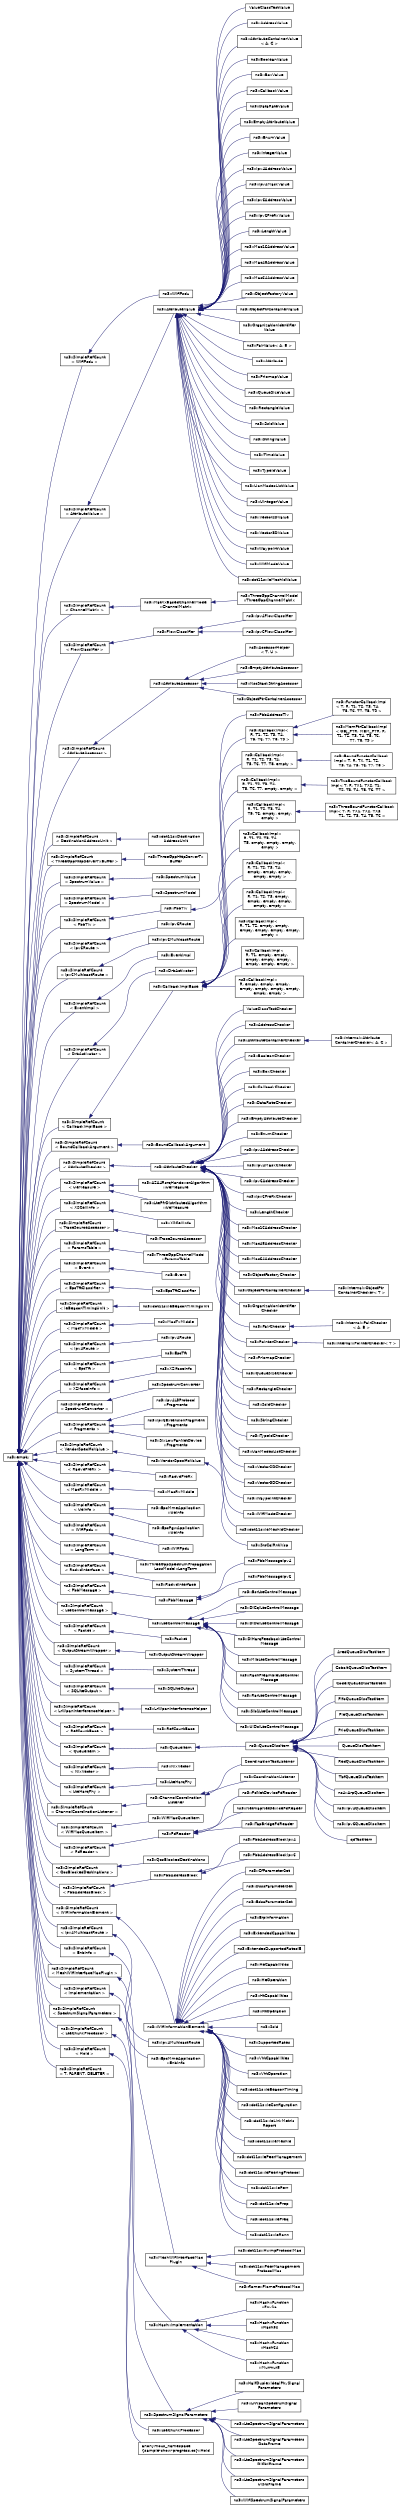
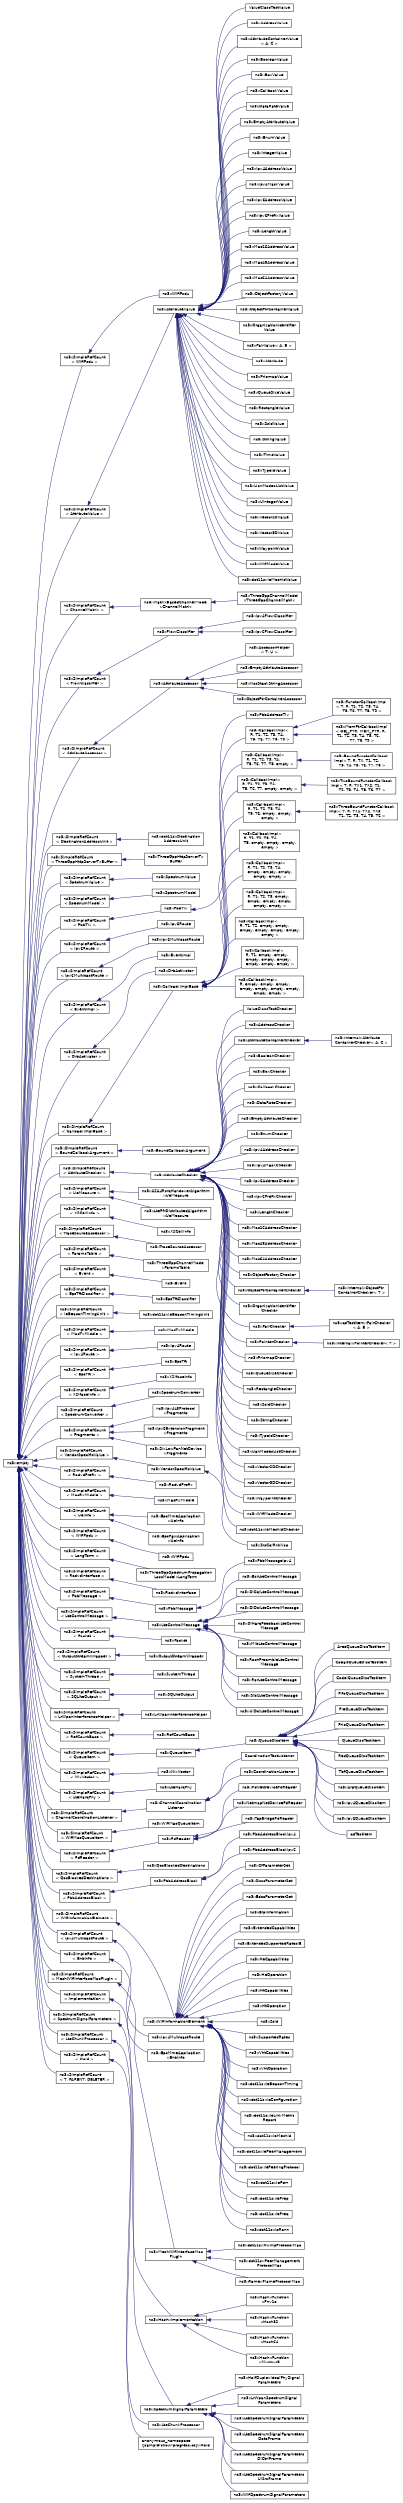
(362, 1325) -> (362, 1325)
(269, 1577) -> none
(362, 1793) -> (362, 1788)
(269, 2105) -> (269, 2100)
